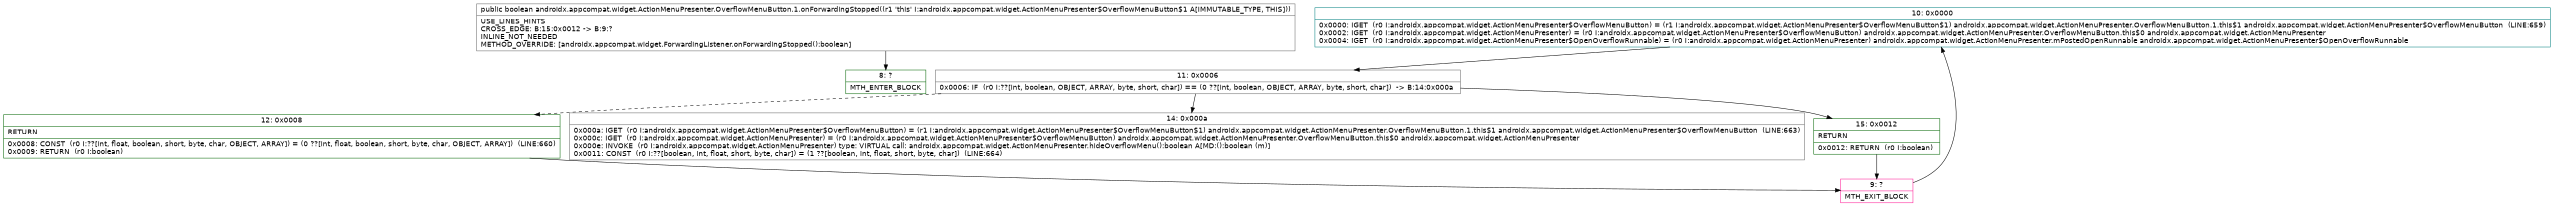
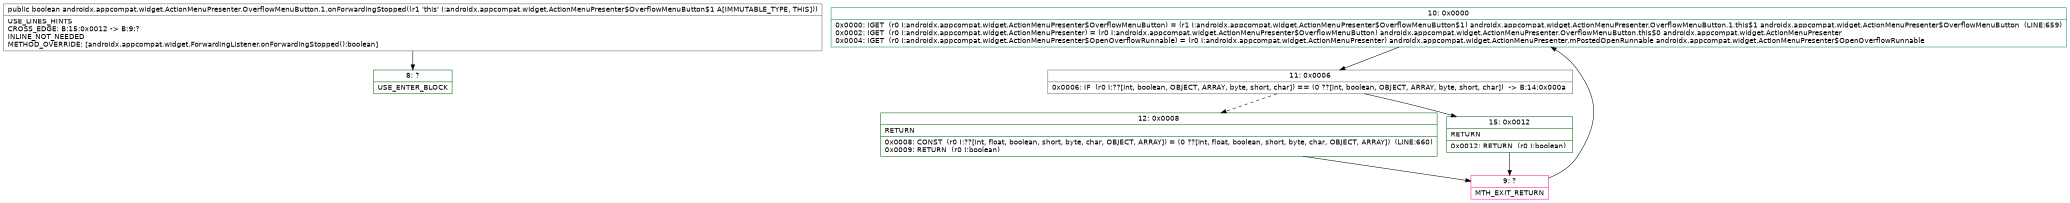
(886, 88) -> (413, 88)
(1187, 136) -> none
(1877, 197) -> (1510, 193)
